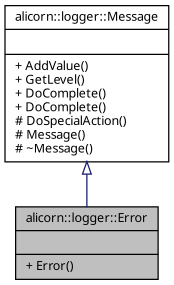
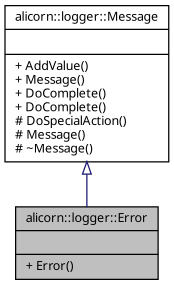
(50, 80) -> (50, 80)
